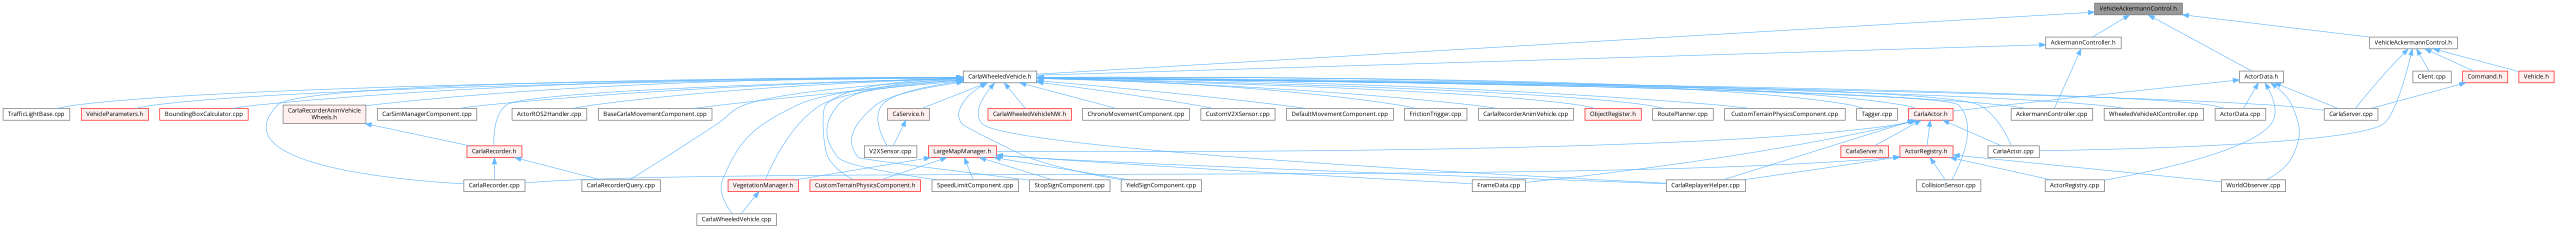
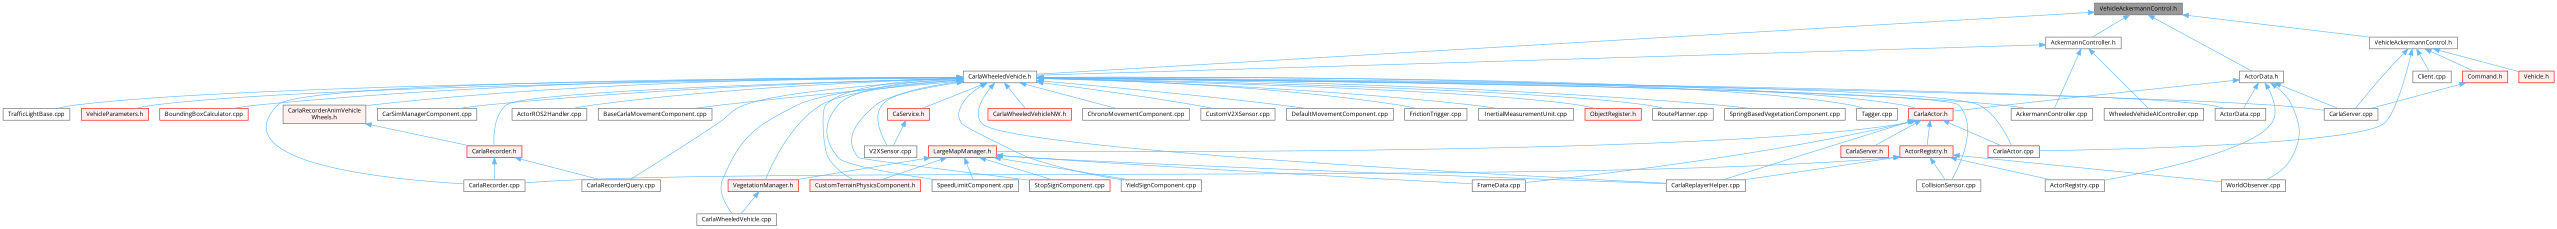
(1584, 86) -> (2121, 81)
(909, 114) -> (909, 114)
(1526, 114) -> (1526, 114)
(1785, 114) -> (1785, 114)
(2014, 152) -> (2014, 152)
(1070, 186) -> (1070, 186)
